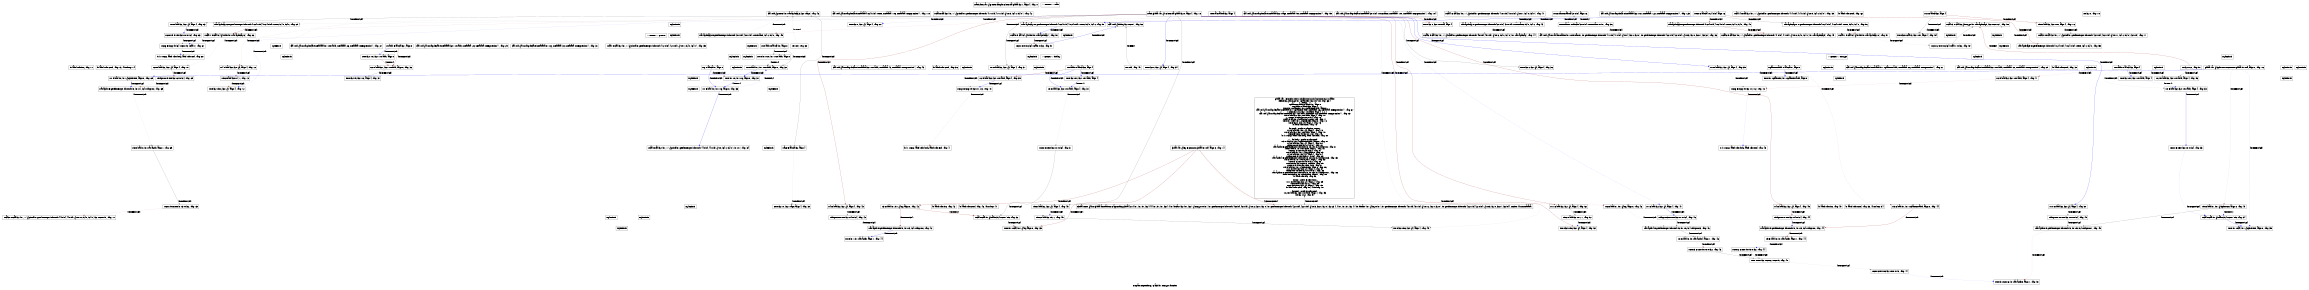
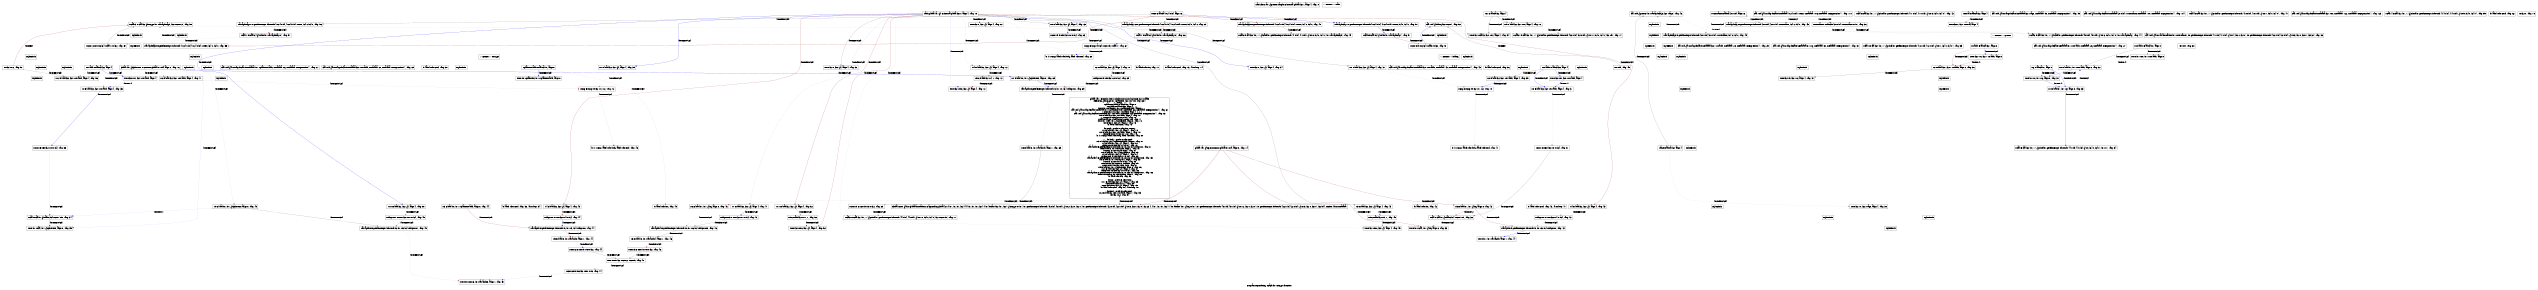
(1838, 144) -> (645, 105)
